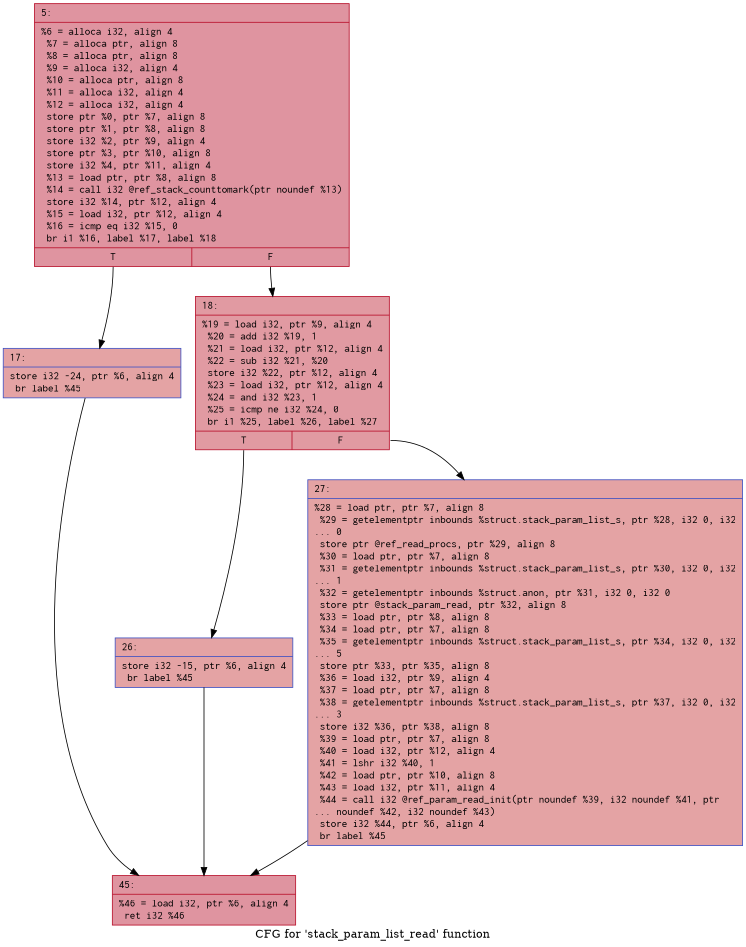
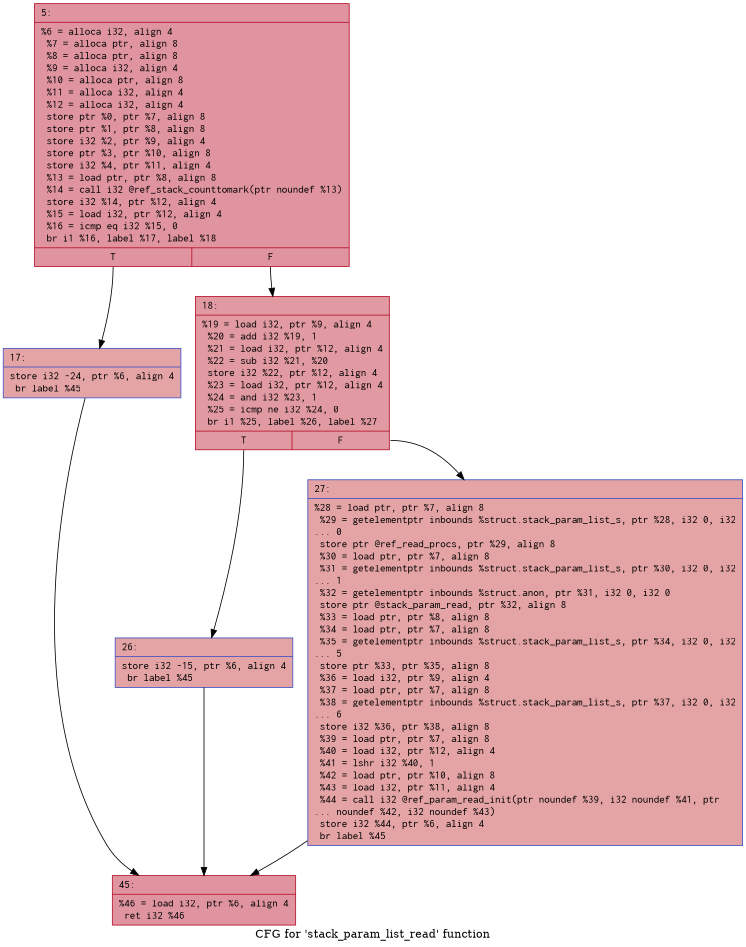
(328, 714) -> (328, 714)
